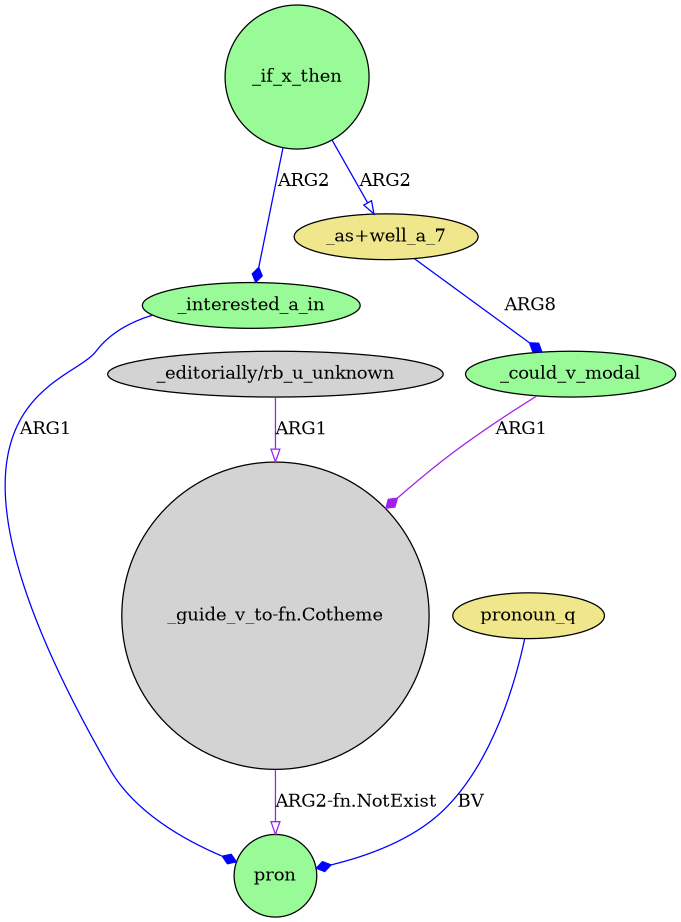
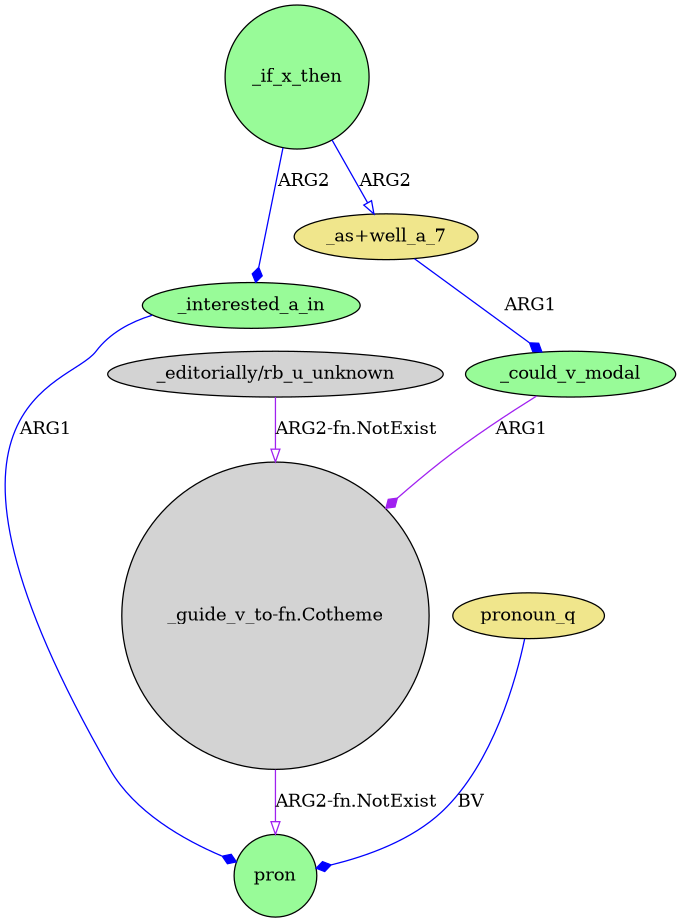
(531, 305) -> (531, 305)
(302, 429) -> (356, 429)
